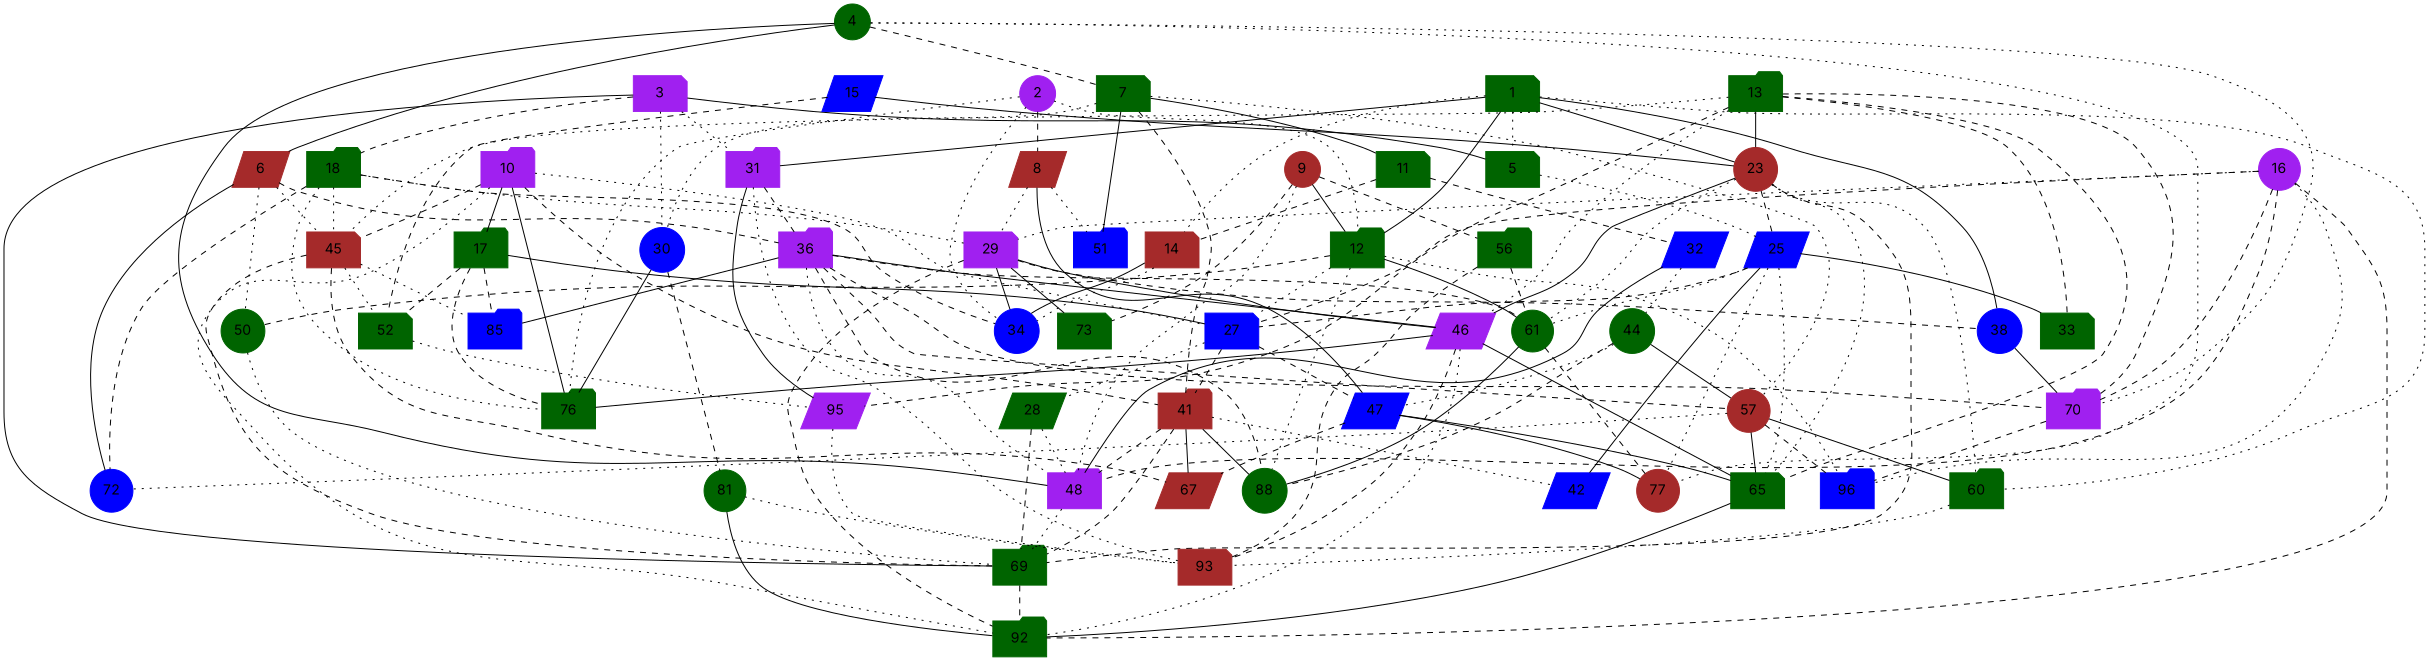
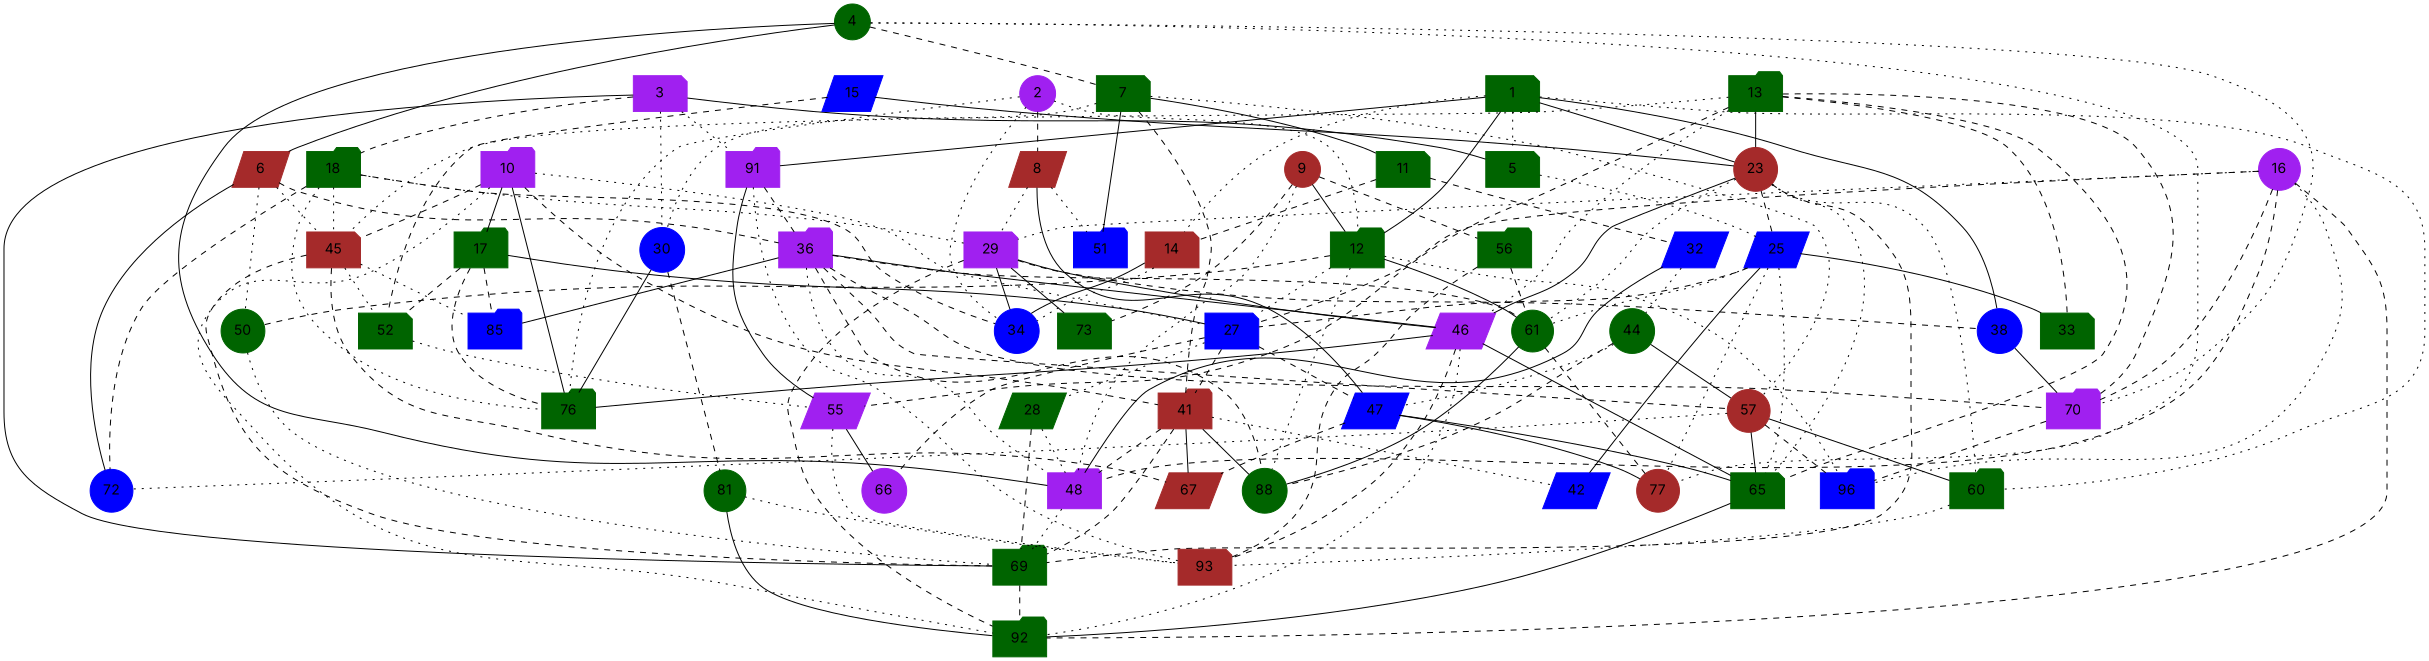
(753, 169) -> (753, 169)
(836, 411) -> (836, 411)
none -> (884, 491)
